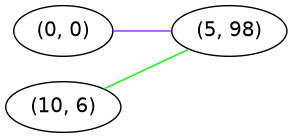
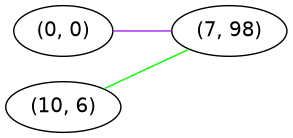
(229, 31) -> (229, 31)
